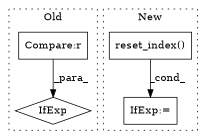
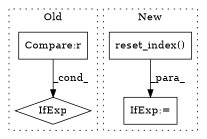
(71, 78) -> (71, 78)
(168, 78) -> (168, 78)
